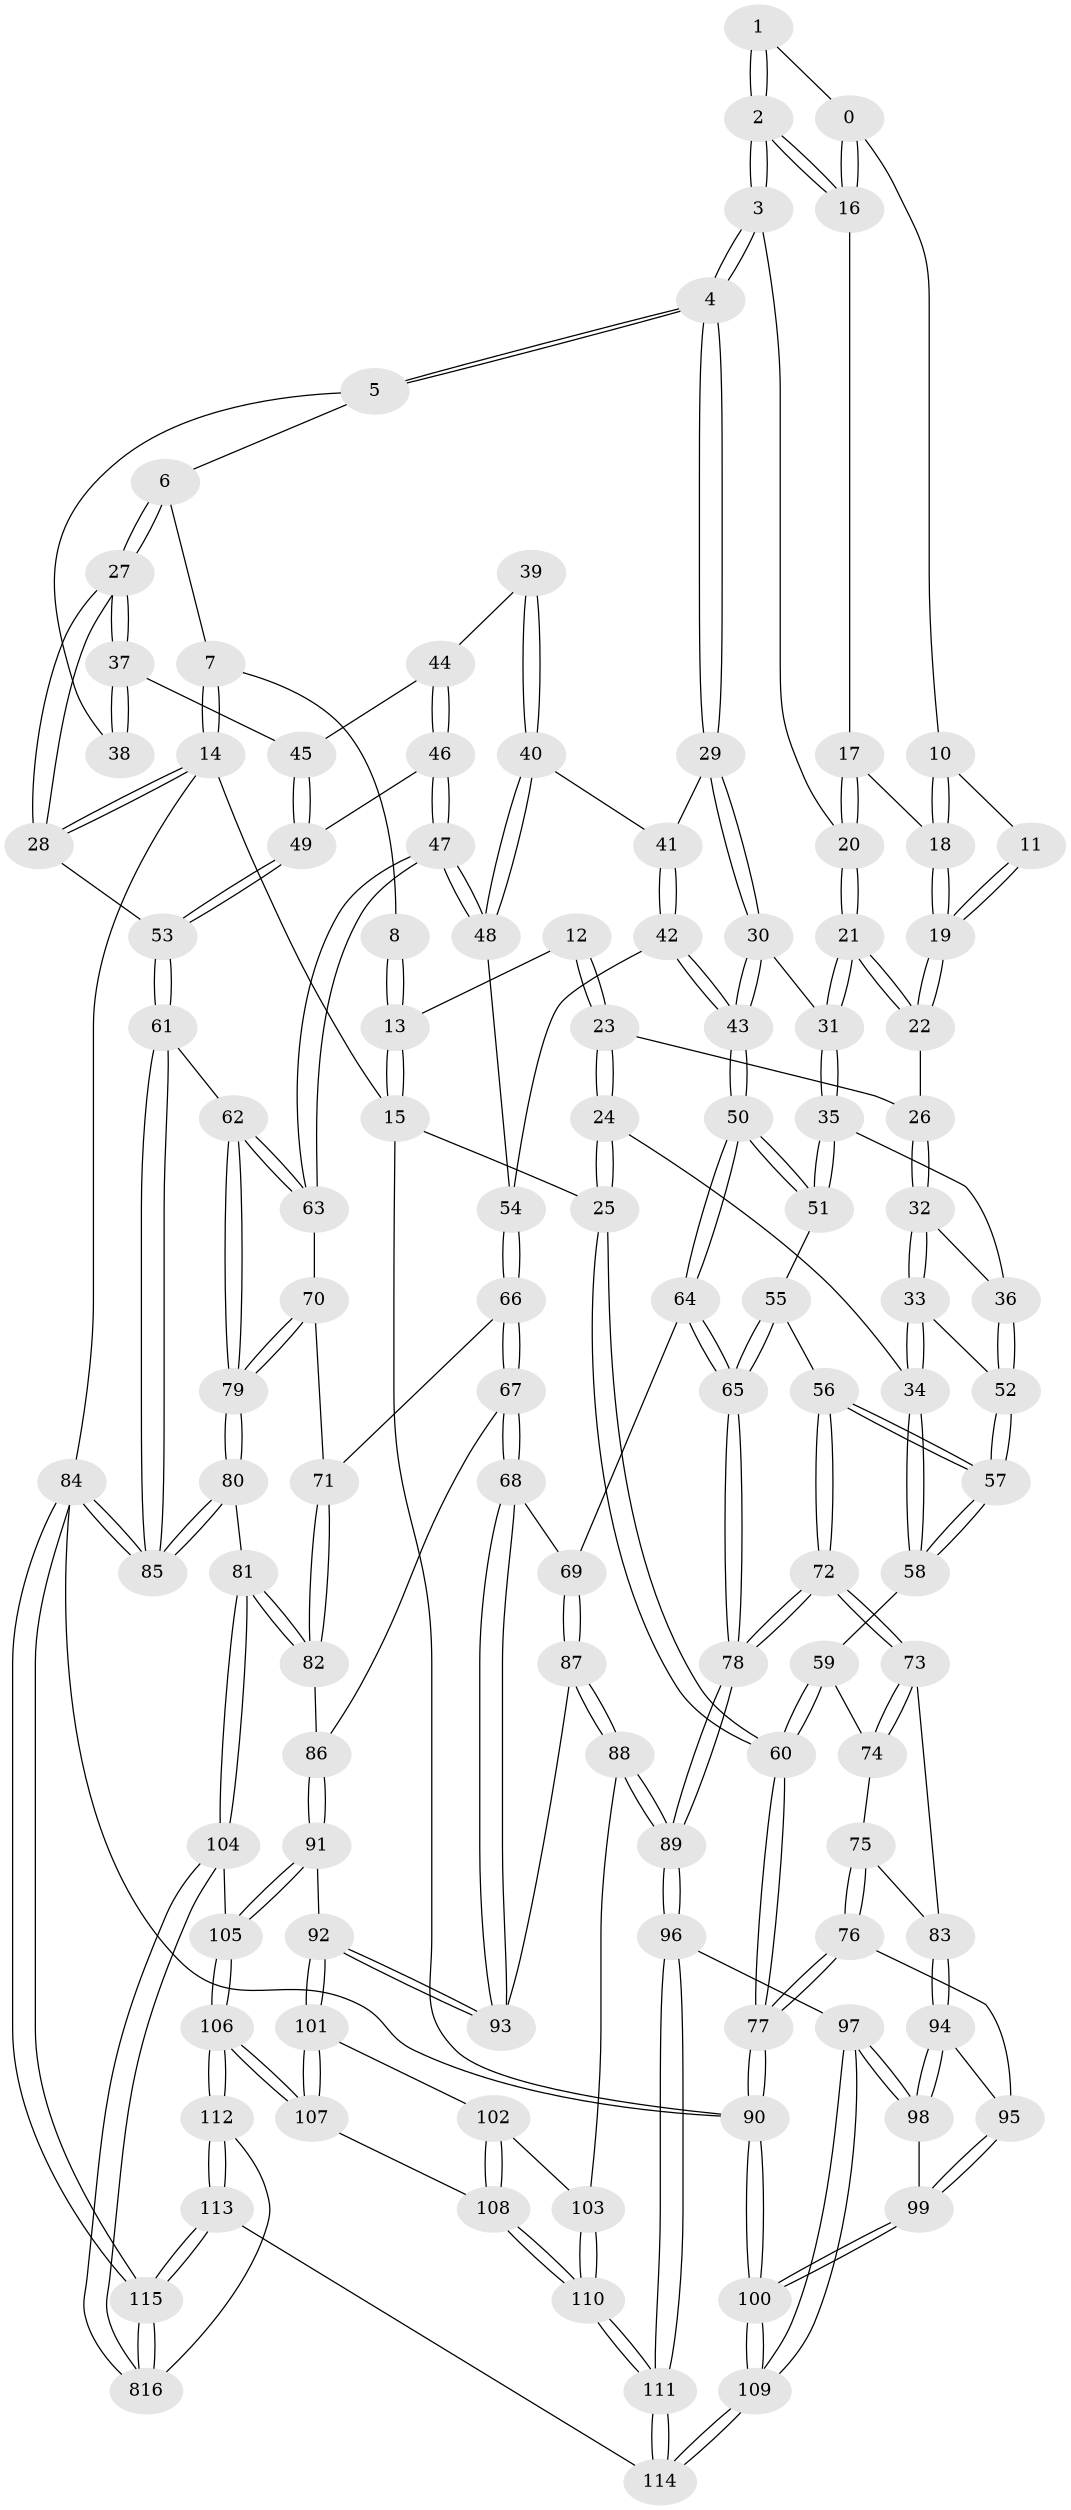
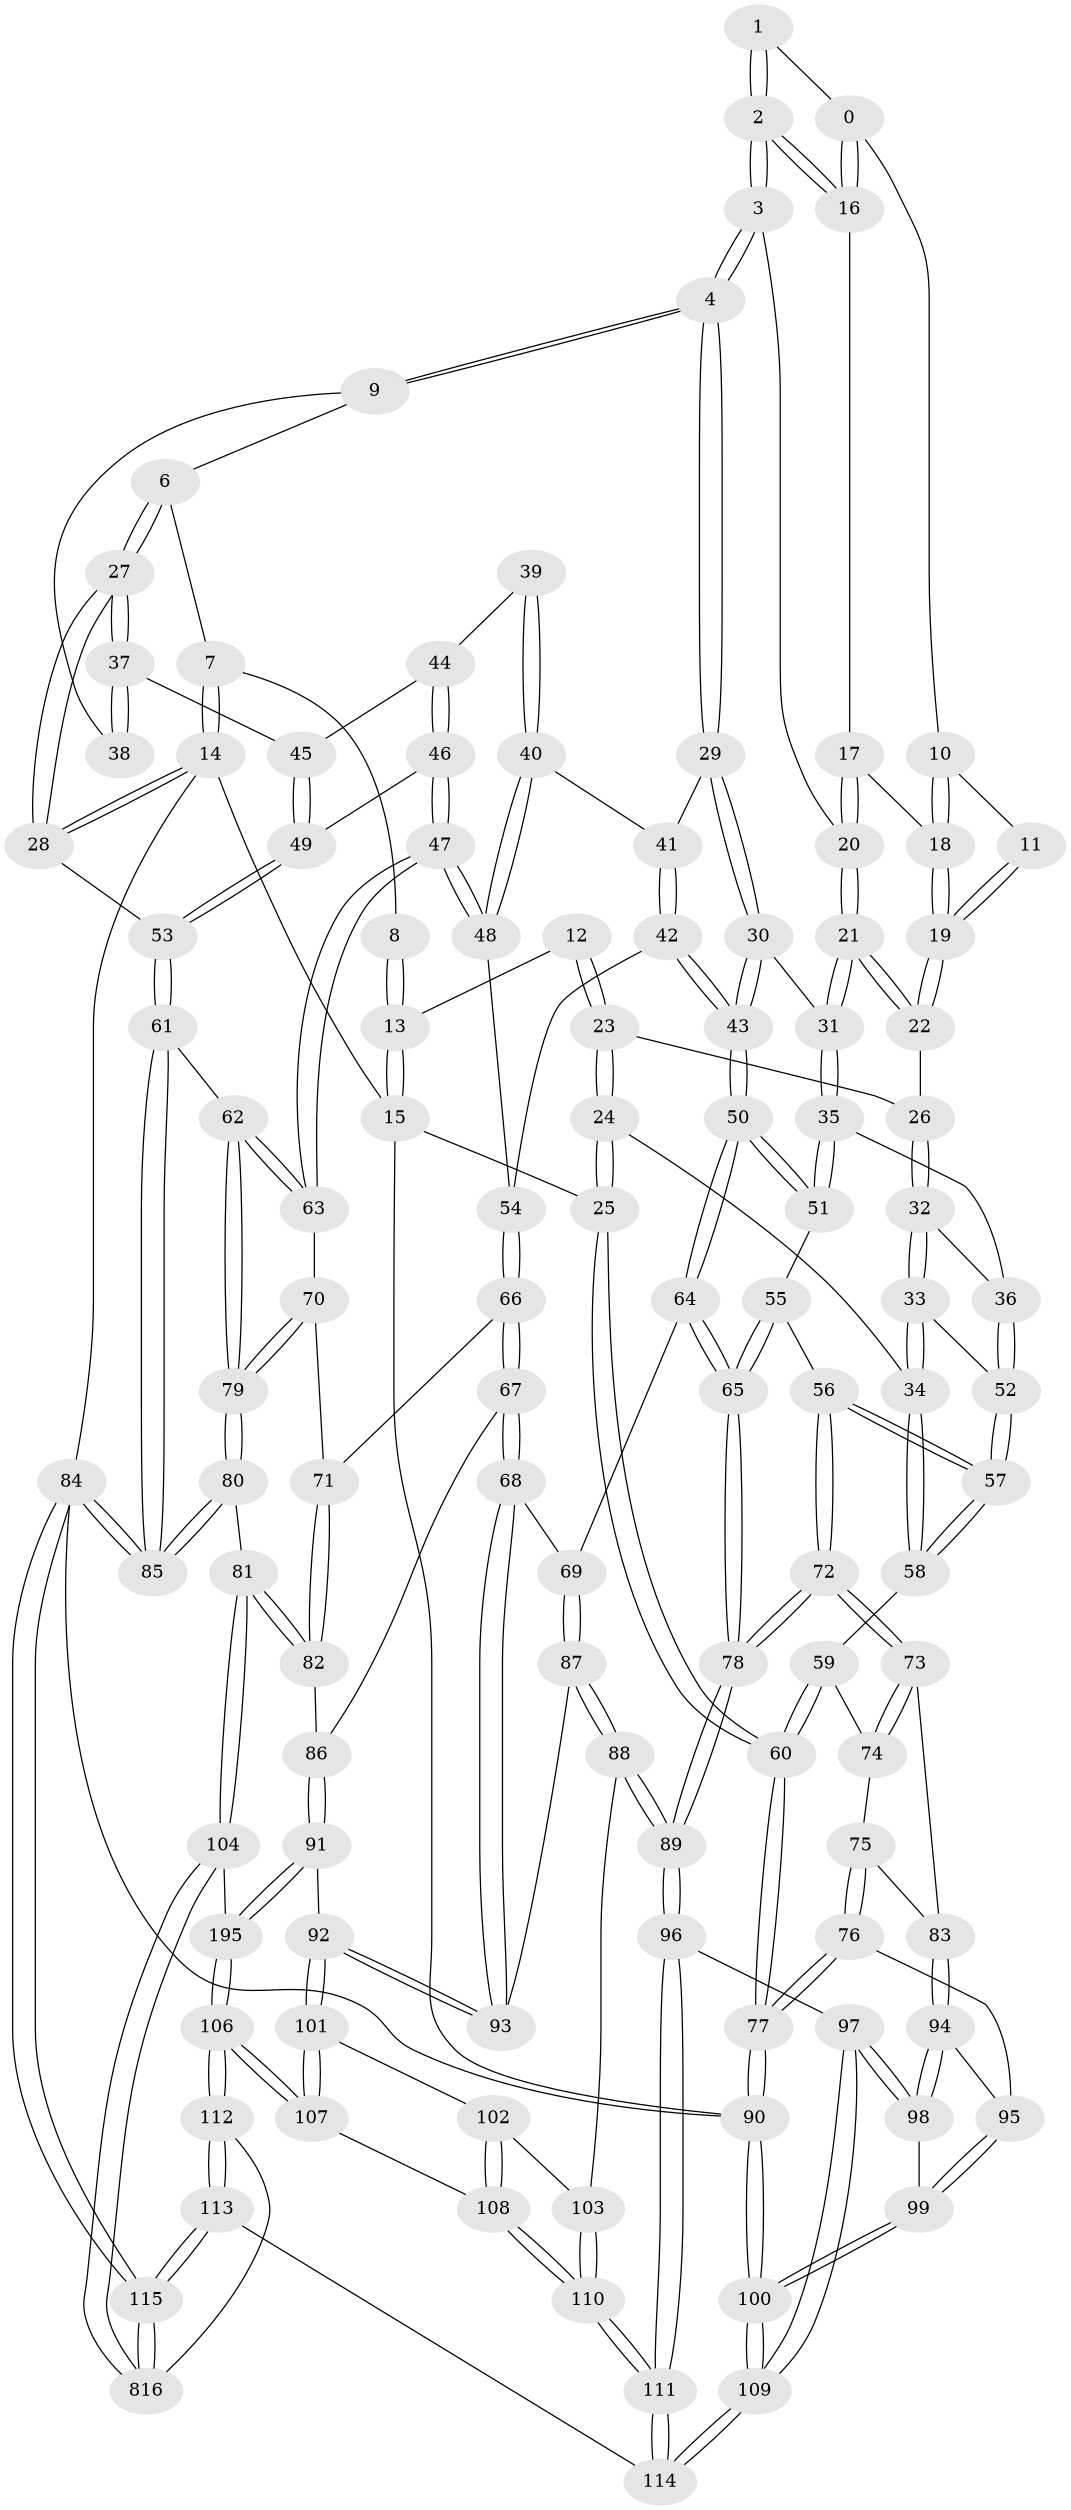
(375, 391) -> (375, 391)
(226, 1937) -> (226, 1937)
